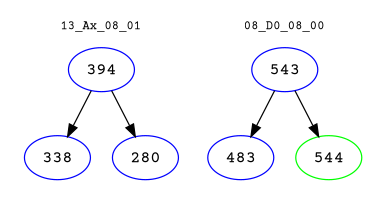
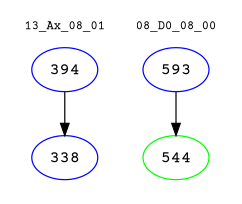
(285, 70) -> (176, 70)
(145, 158) -> none
(241, 158) -> none
